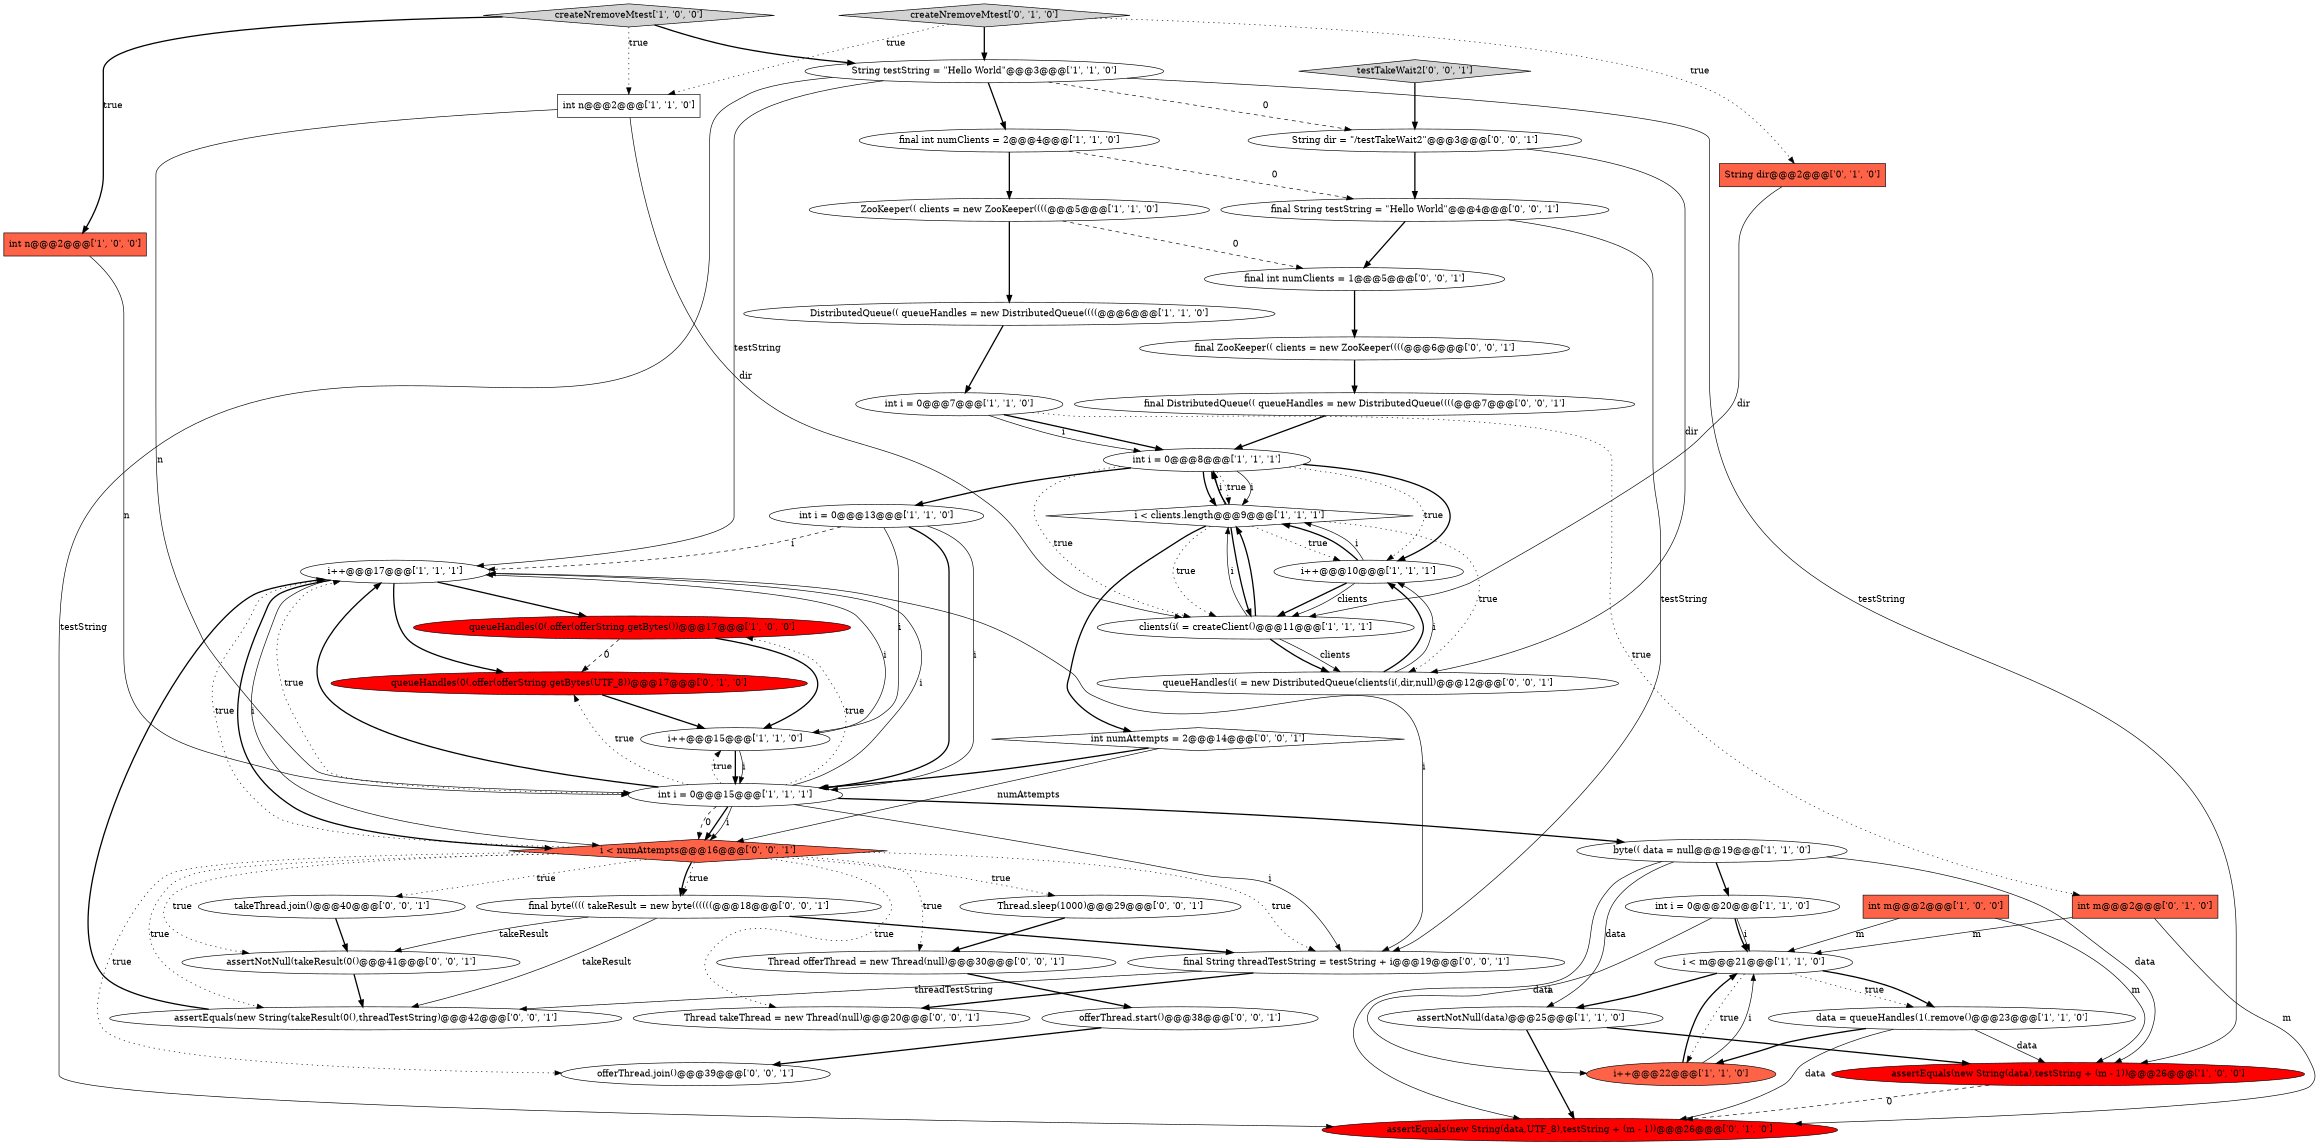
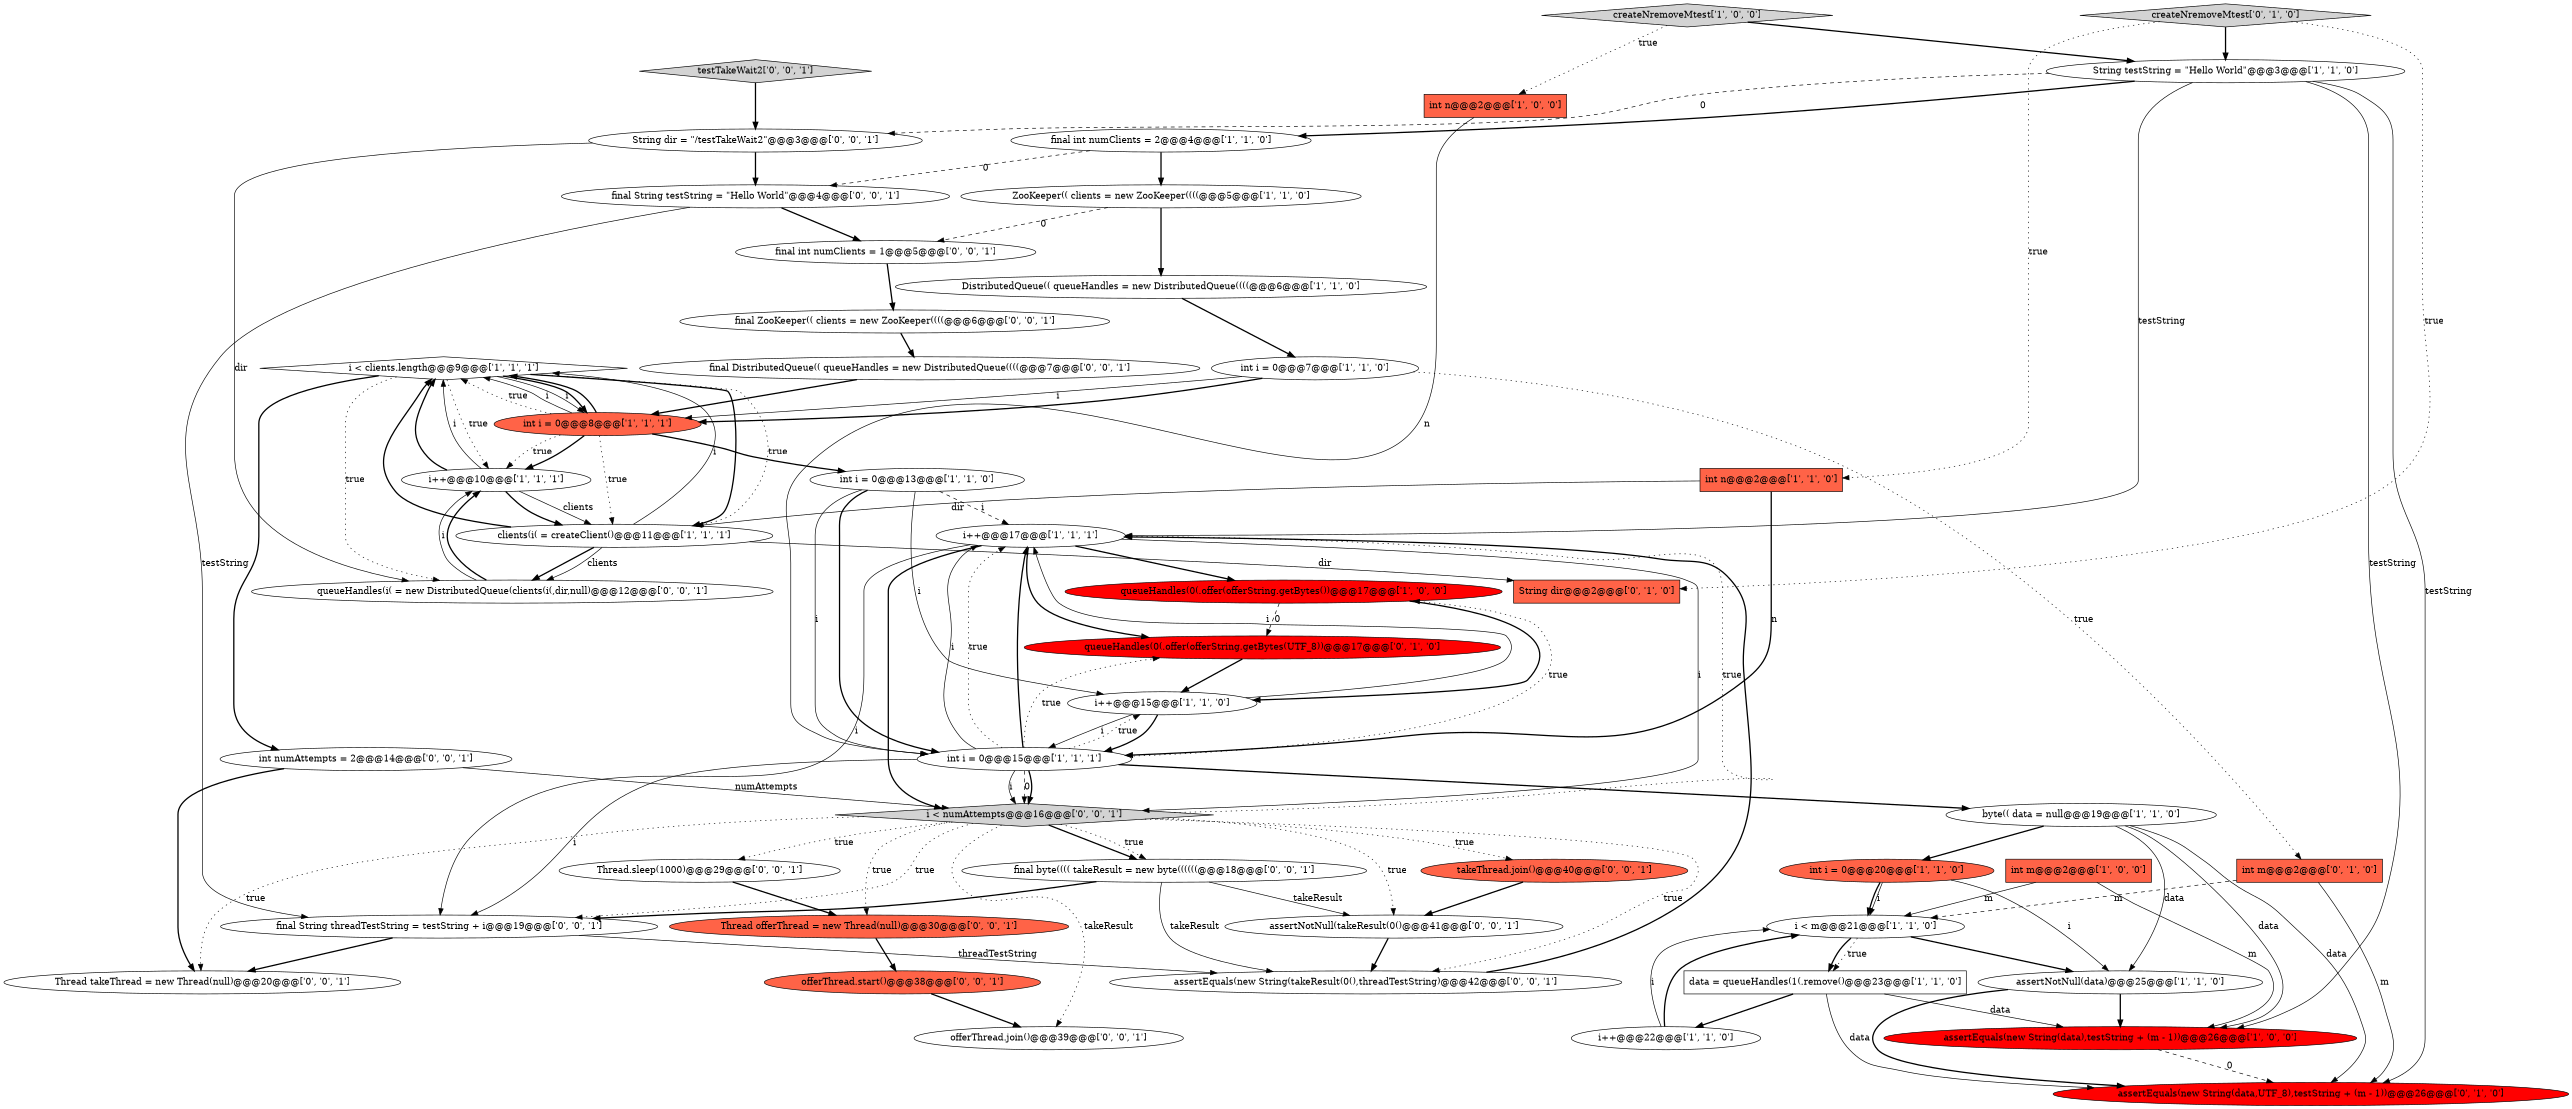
(218, 33) -> (1596, 58)
(629, 57) -> none
(629, 106) -> (1771, 480)
(156, 412) -> (1544, 735)
(1207, 460) -> (598, 424)
(1641, 482) -> (1110, 557)
(1198, 739) -> (366, 759)
(988, 771) -> (178, 830)
(698, 851) -> (1024, 815)
(332, 907) -> (1554, 871)
(1733, 907) -> (1887, 871)
(1947, 935) -> (2087, 899)
(122, 963) -> (1109, 927)
(916, 963) -> (869, 927)
(1428, 996) -> (2033, 913)
(1715, 1014) -> none
(1180, 1018) -> (902, 982)
(1952, 1018) -> (1825, 982)
(1681, 1074) -> (1666, 1038)
